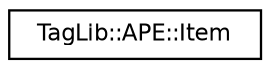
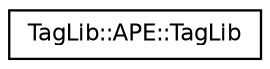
(135, 35) -> (135, 35)
